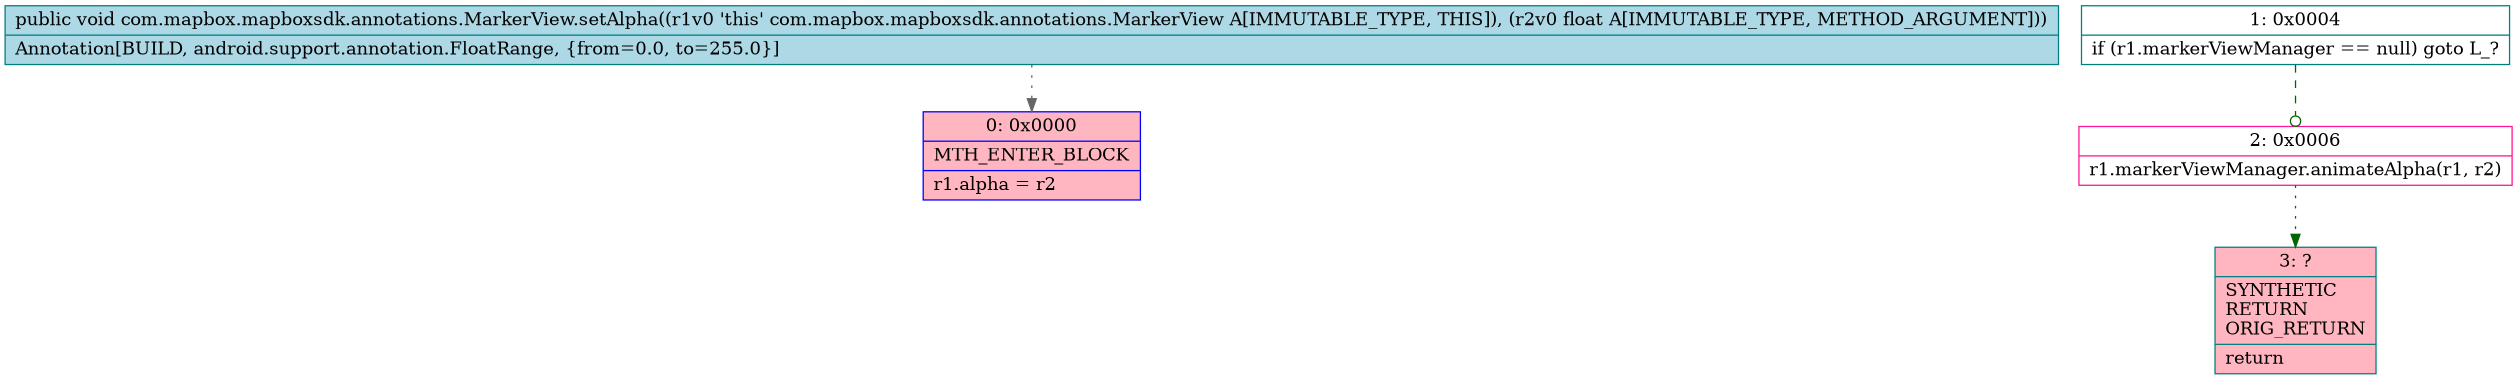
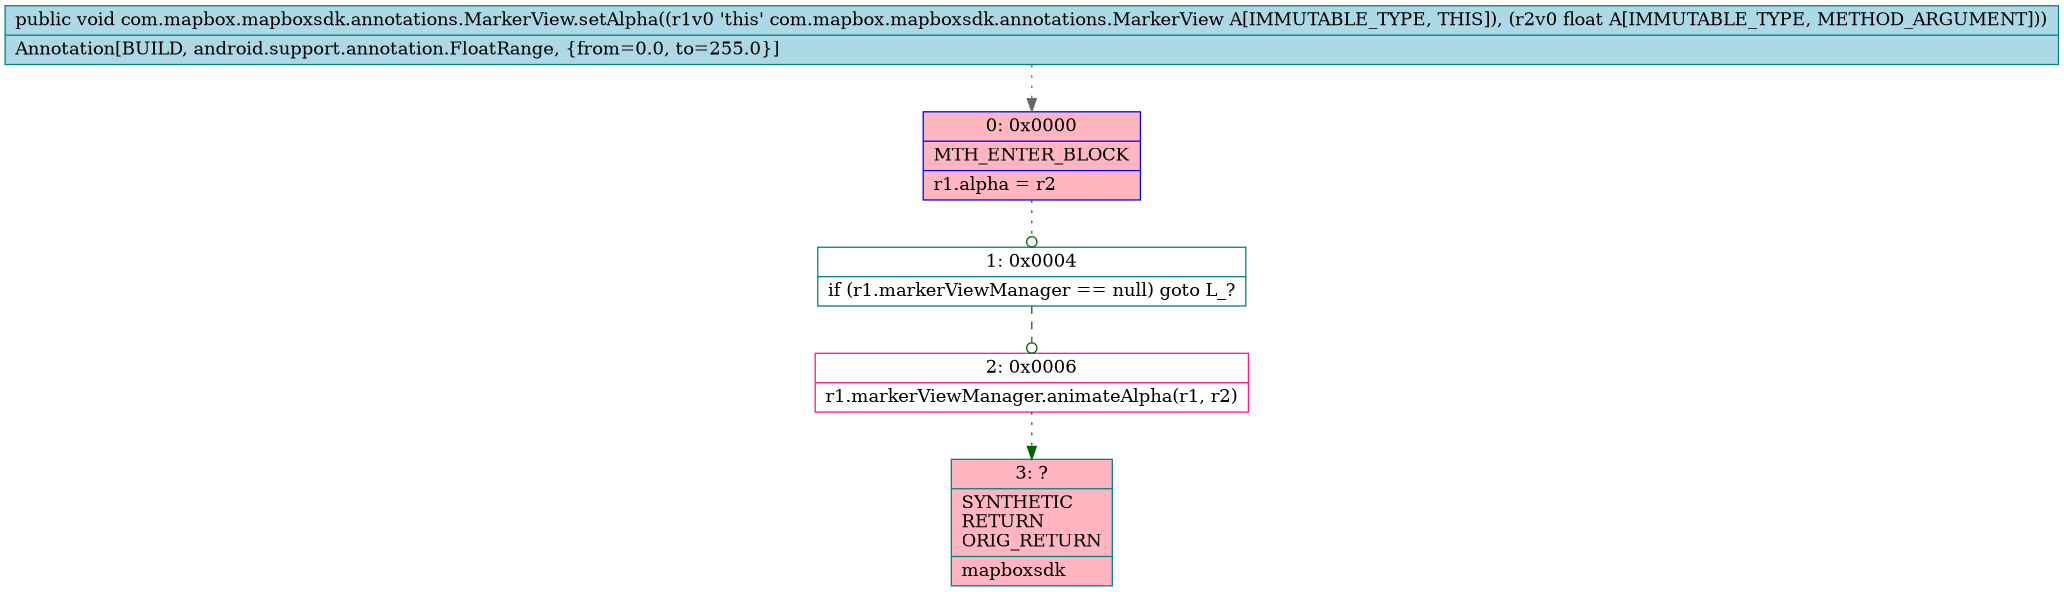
none -> (1032, 218)
(2255, 358) -> (1014, 571)
